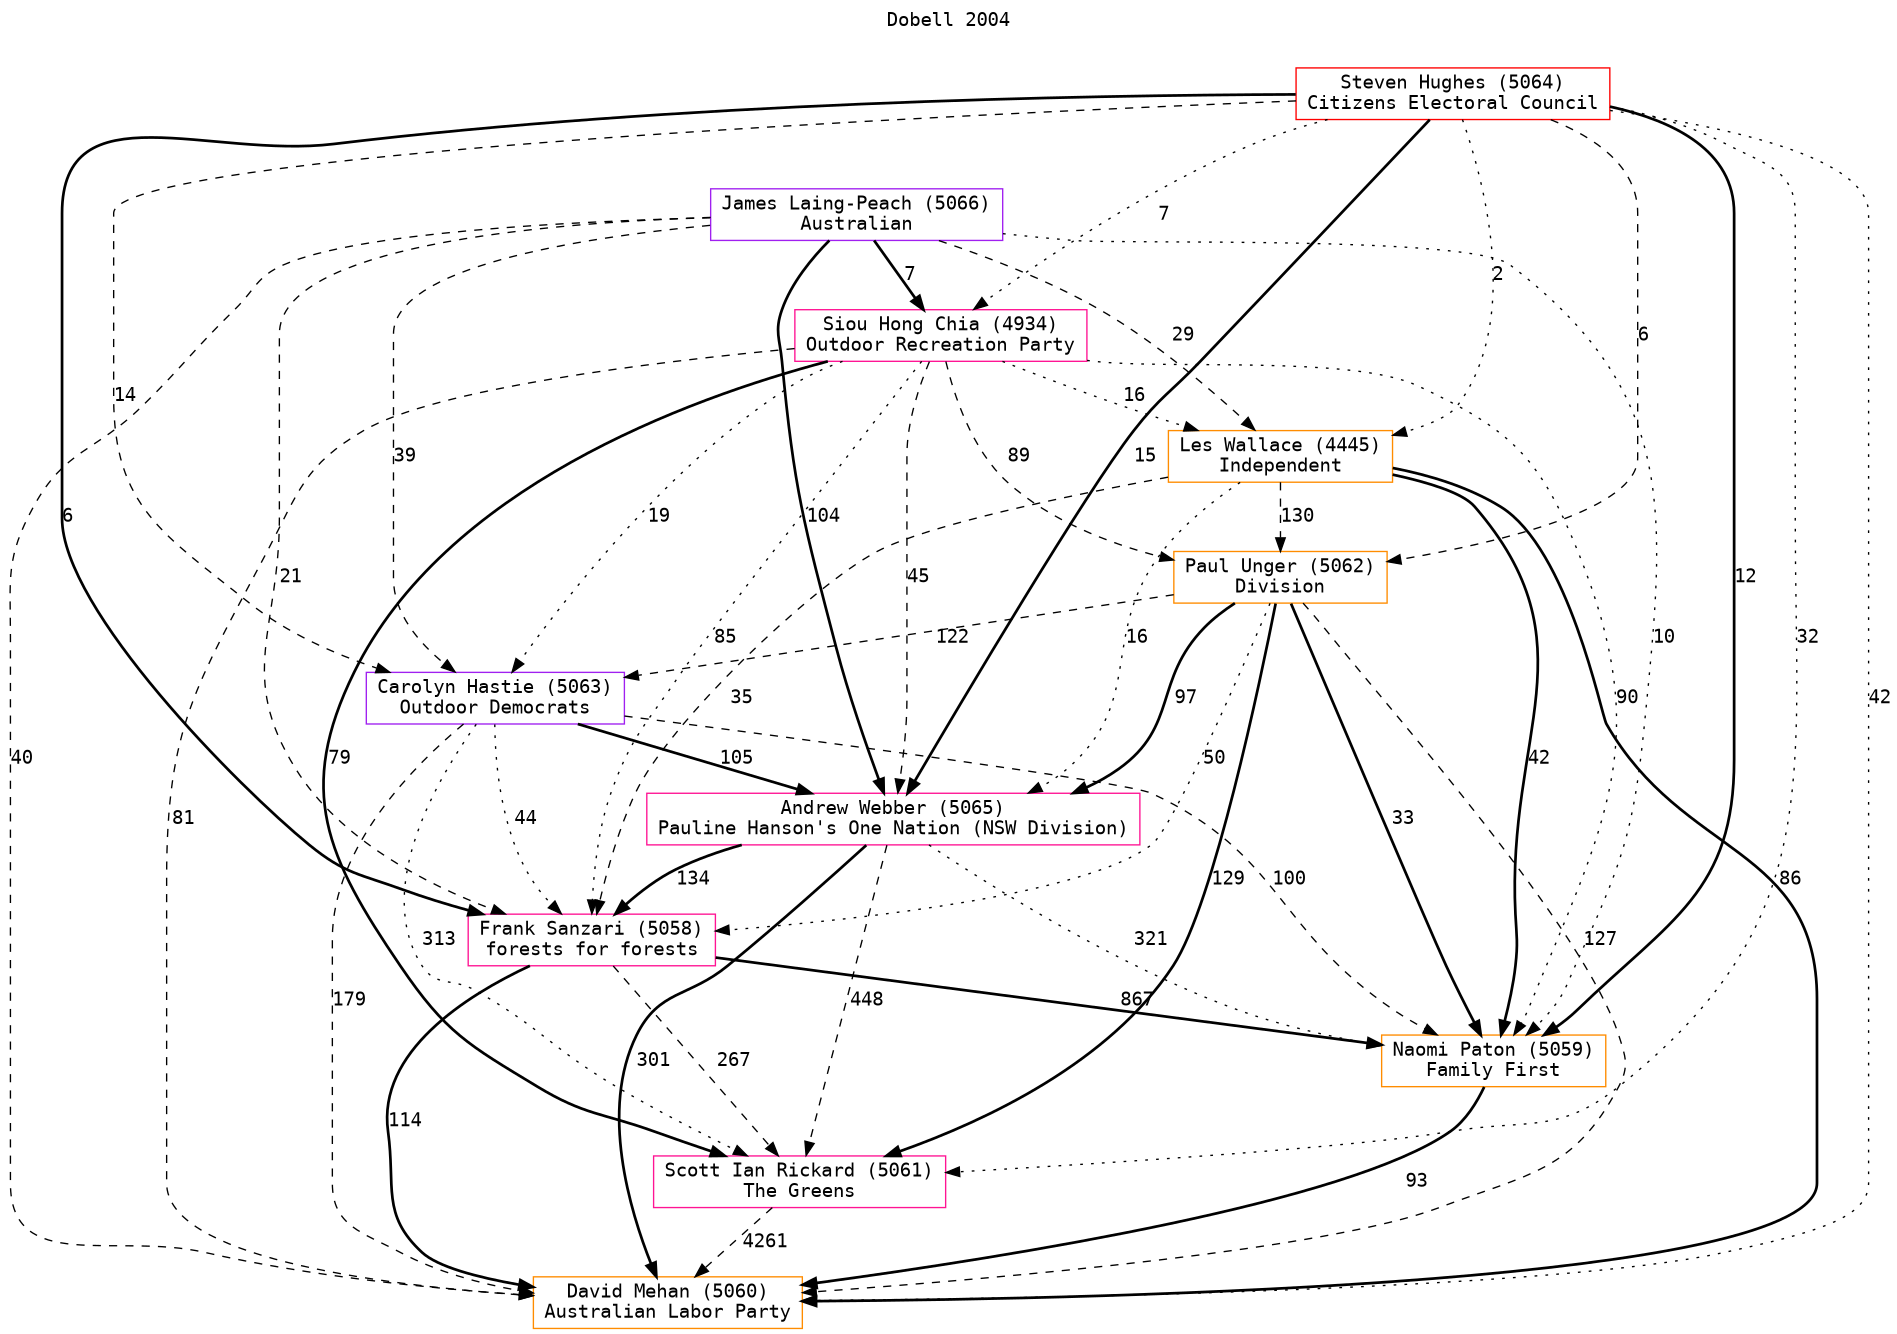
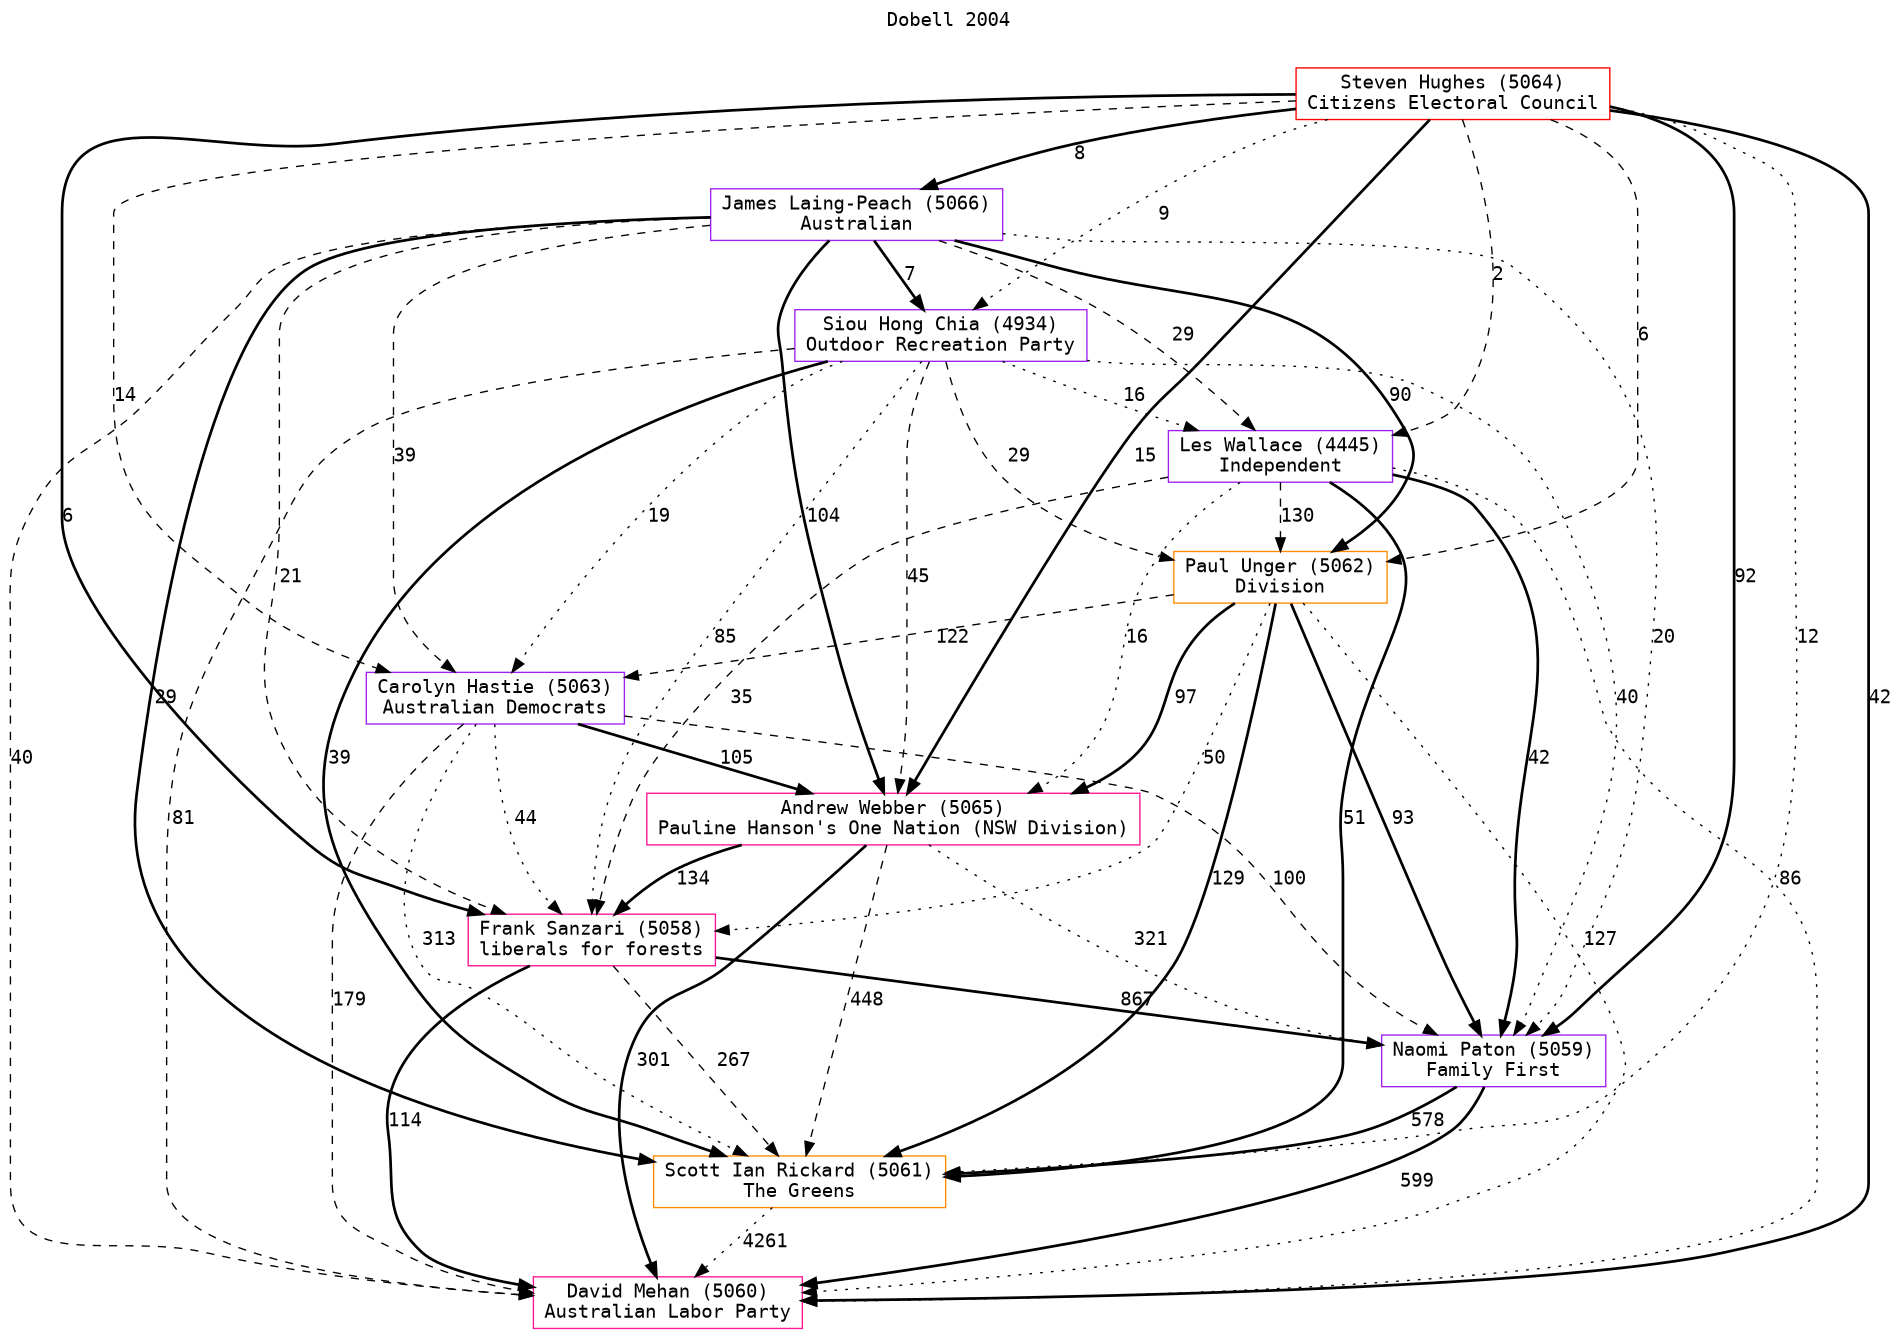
none -> (1114, 136)
(1164, 215) -> (1164, 215)
(1493, 293) -> (1493, 293)
none -> (1271, 313)
(941, 336) -> (941, 336)
(1019, 456) -> (1019, 456)
(1280, 456) -> (1280, 456)
(1746, 577) -> (1746, 577)
(1664, 638) -> (1664, 638)
(1808, 638) -> (1808, 638)
none -> (158, 651)
(495, 698) -> (495, 698)
(1628, 698) -> (1628, 698)
(340, 759) -> (340, 759)
(1403, 819) -> (1403, 819)
none -> (1343, 935)
(592, 940) -> (592, 940)
(1494, 1061) -> (1494, 1061)
(1869, 1092) -> (1869, 1092)
none -> (1214, 1155)
(1526, 1176) -> (1526, 1176)
(800, 1182) -> (800, 1182)
(1417, 1182) -> (1417, 1182)
(1773, 1221) -> (1773, 1221)
(739, 1237) -> (739, 1237)
(668, 1303) -> (668, 1303)
